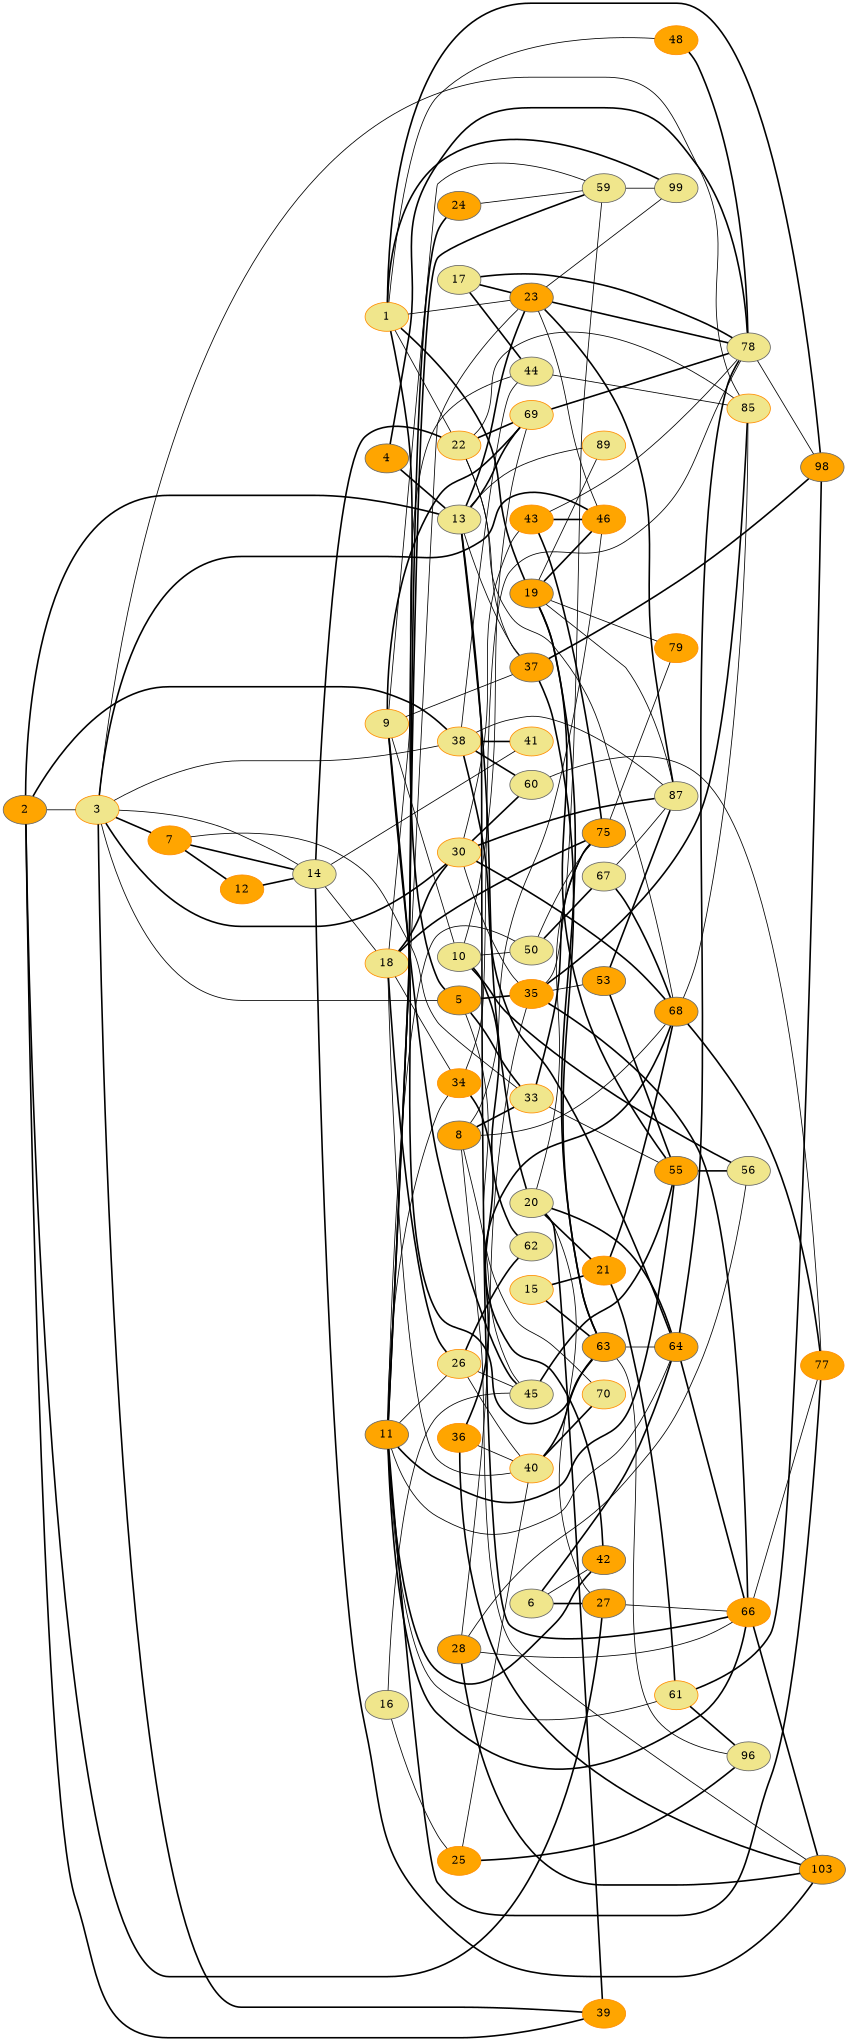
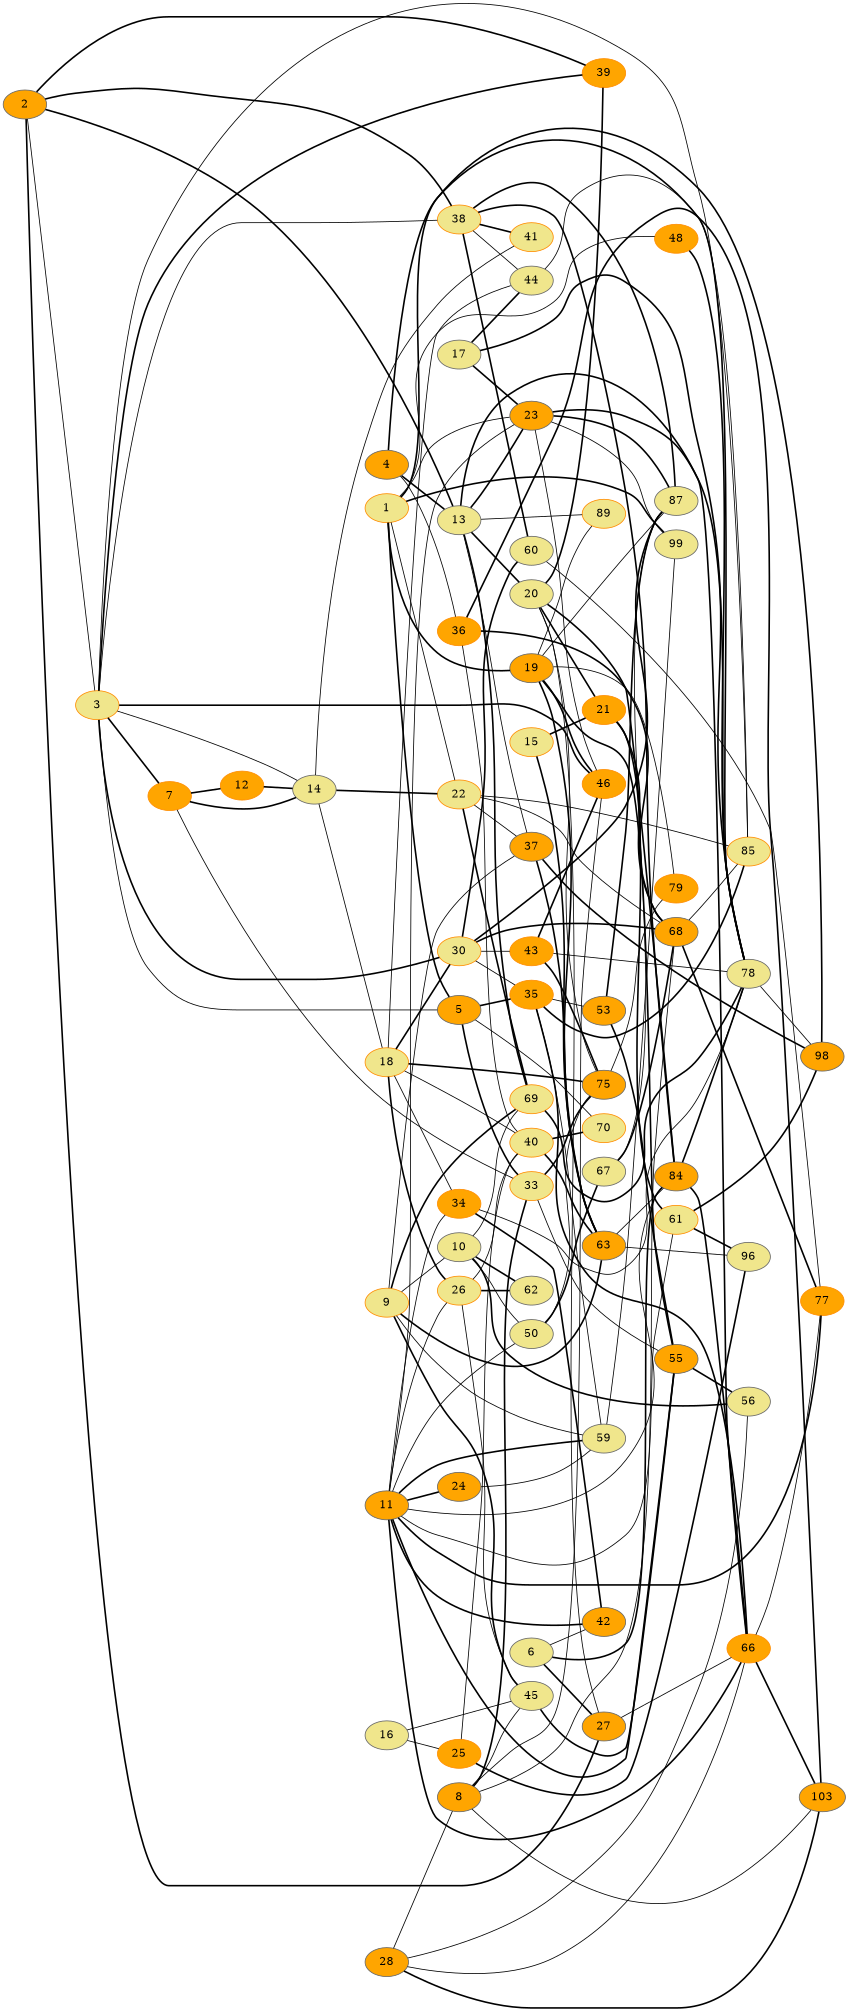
none -> (435, 543)
(581, 730) -> (624, 274)
(492, 1242) -> (423, 1880)
(676, 1347) -> (676, 1176)
(351, 1625) -> none
